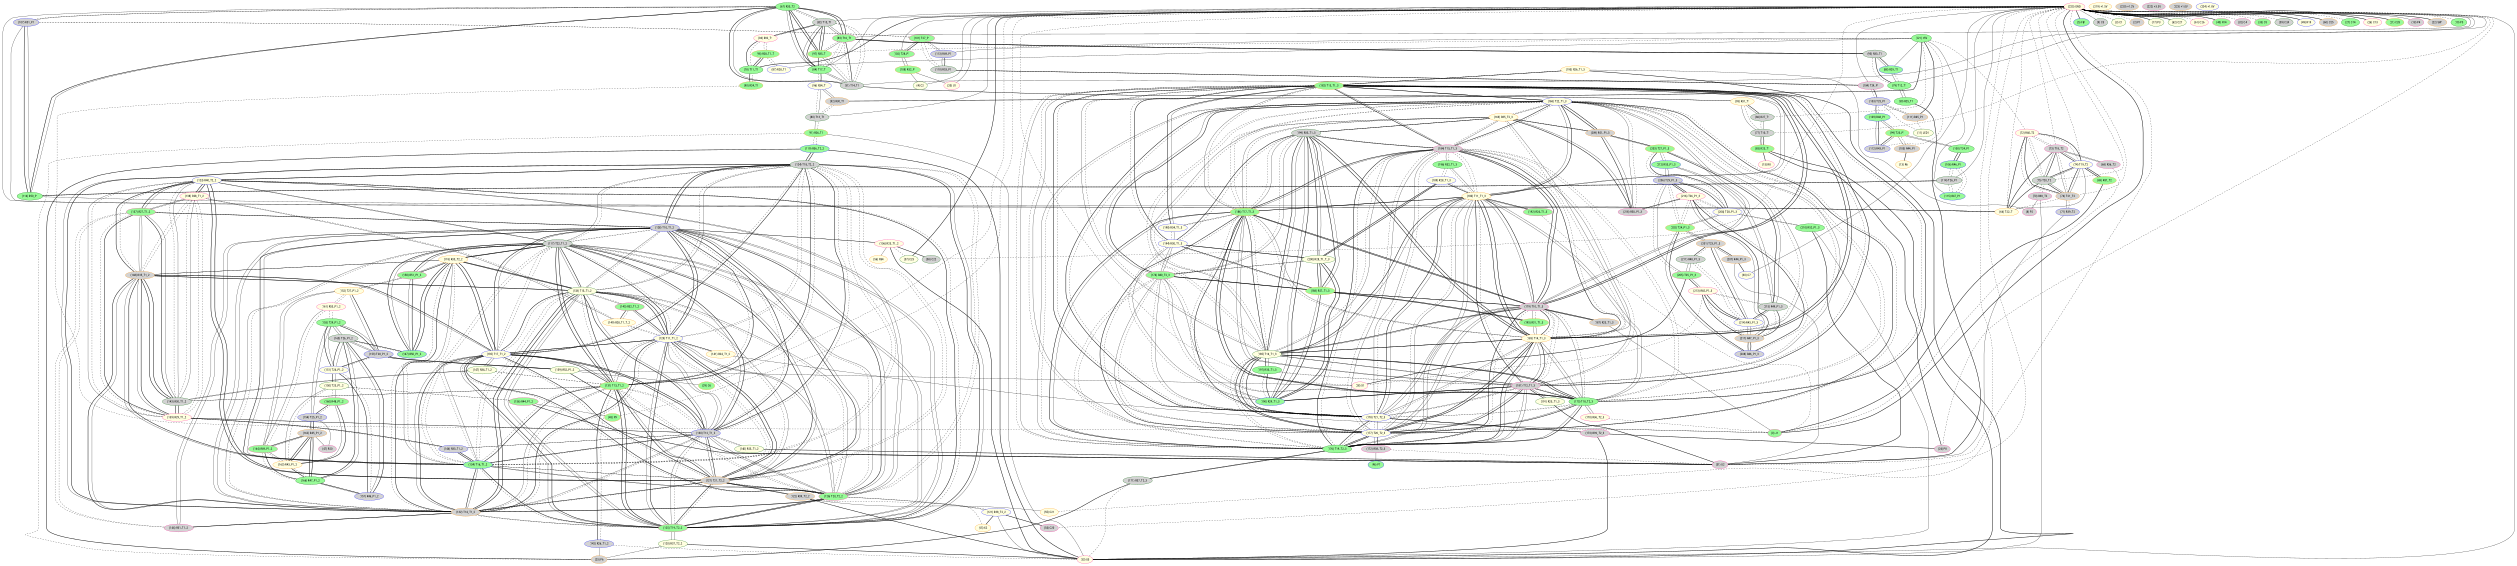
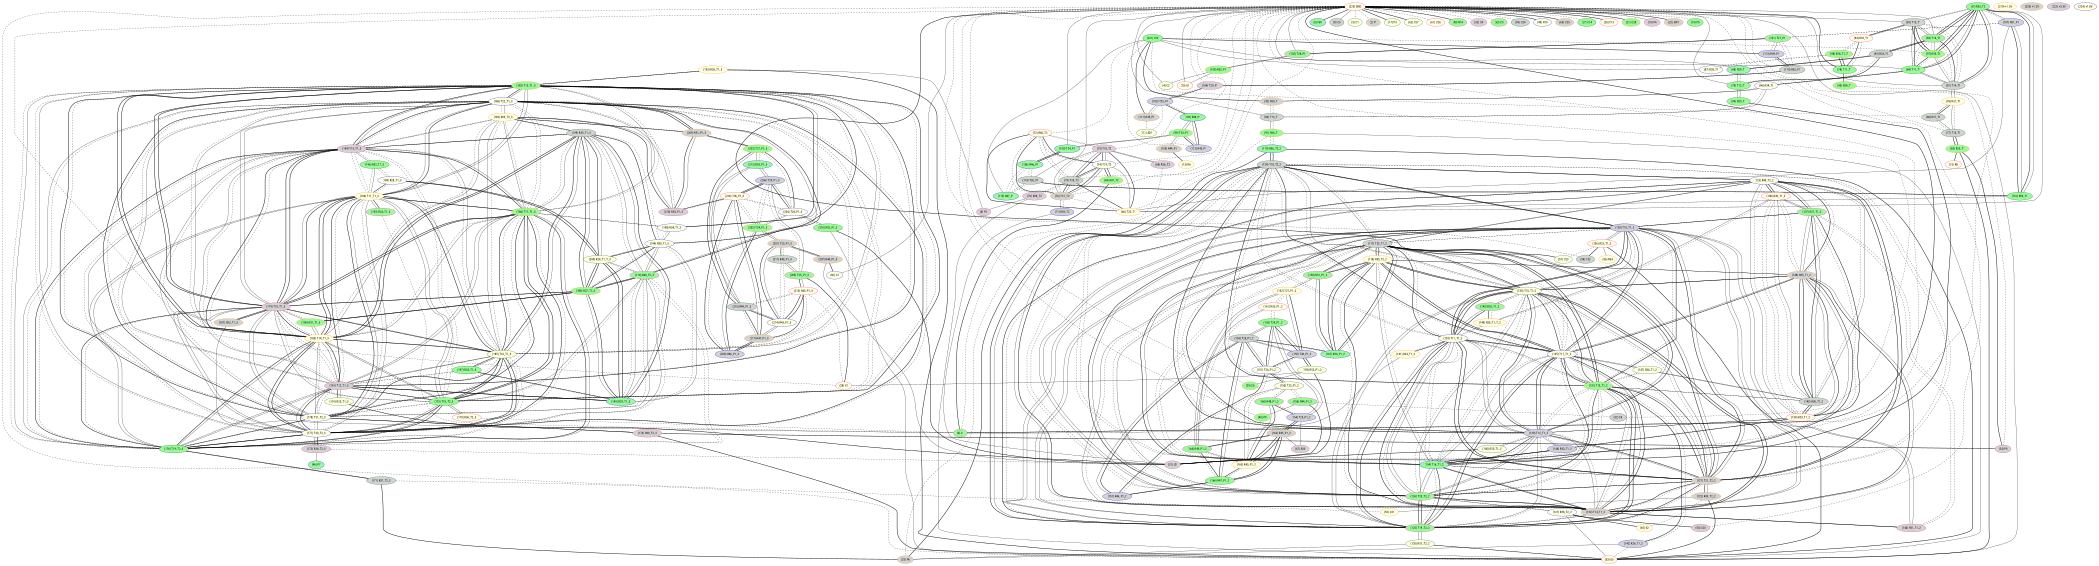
(2181, 7) -> none
(1935, 16) -> (1211, 17)
(1433, 40) -> (1461, 46)
(1961, 149) -> (1067, 149)
none -> (1618, 417)
